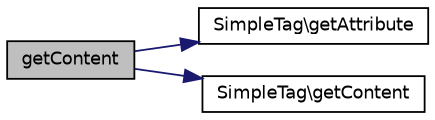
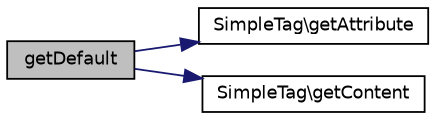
(71, 60) -> (71, 60)
